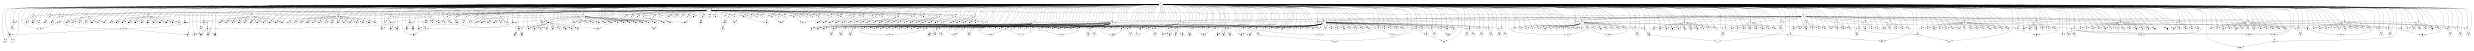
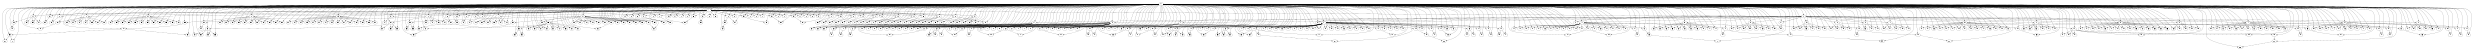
none -> (2161, 29)
